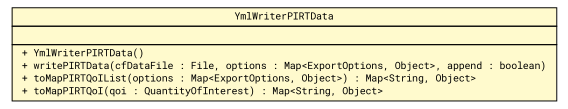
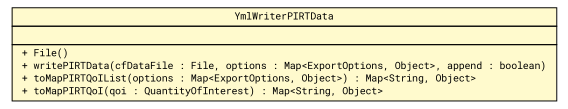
(83, 53) -> (46, 53)
